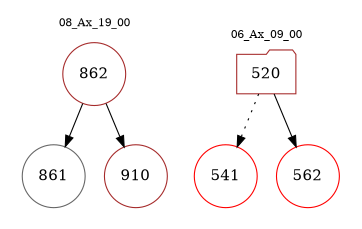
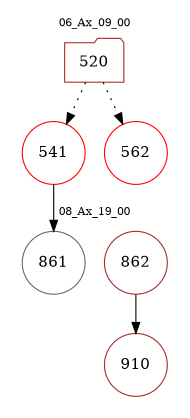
(283, 115) -> (111, 98)
(76, 120) -> (54, 209)
